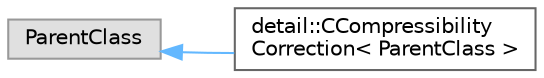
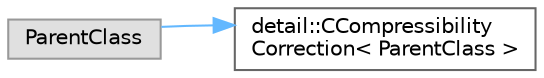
(208, 53) -> (187, 26)
